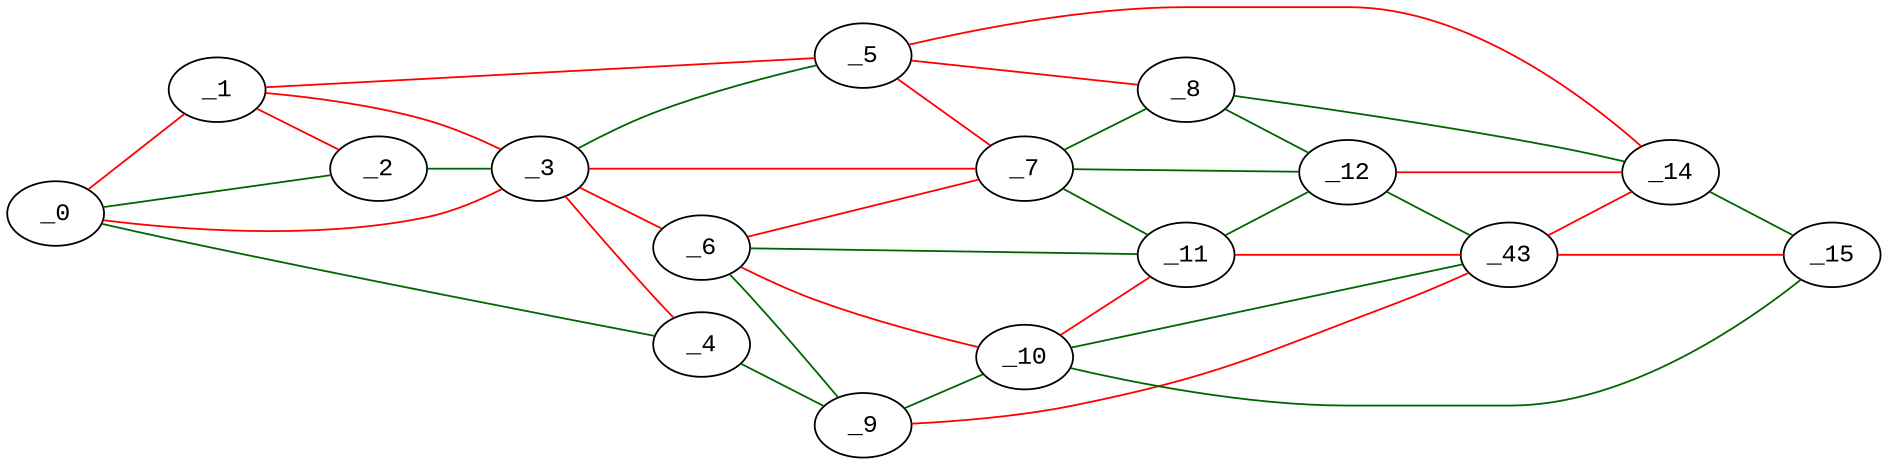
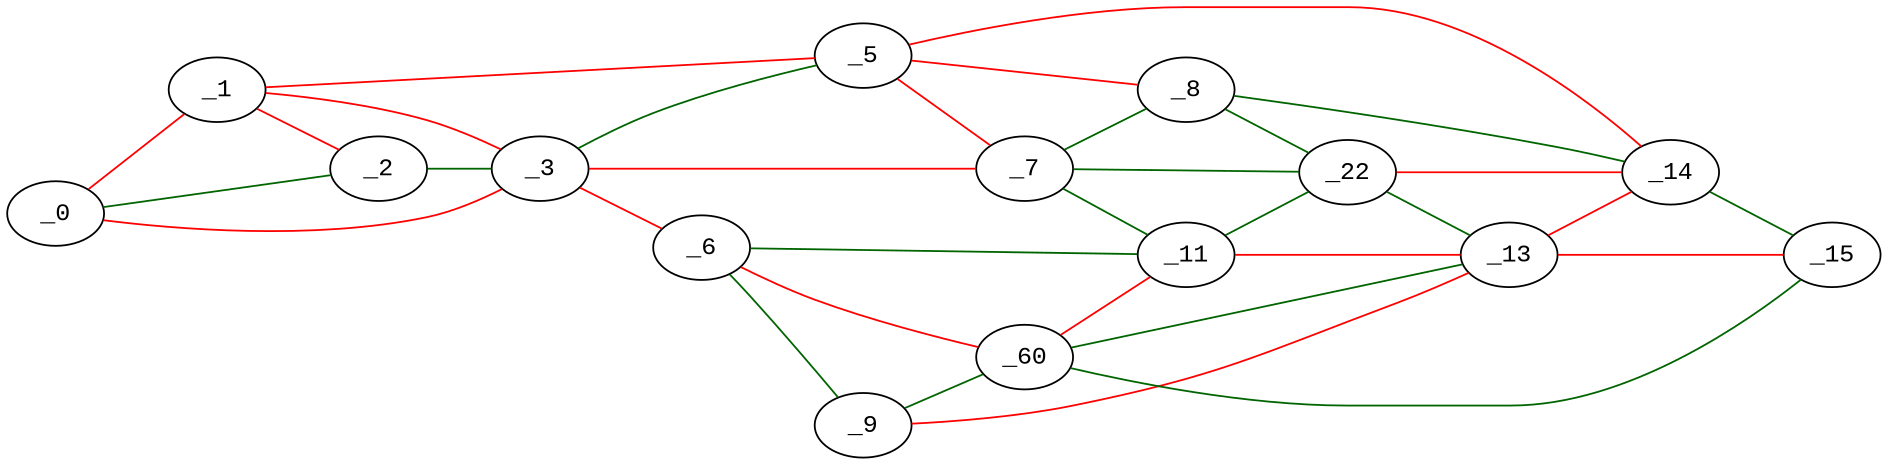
(1348, 172) -> (1348, 172)
(863, 208) -> none
(1509, 255) -> (1509, 255)
(702, 345) -> none
(1025, 357) -> (1025, 357)
